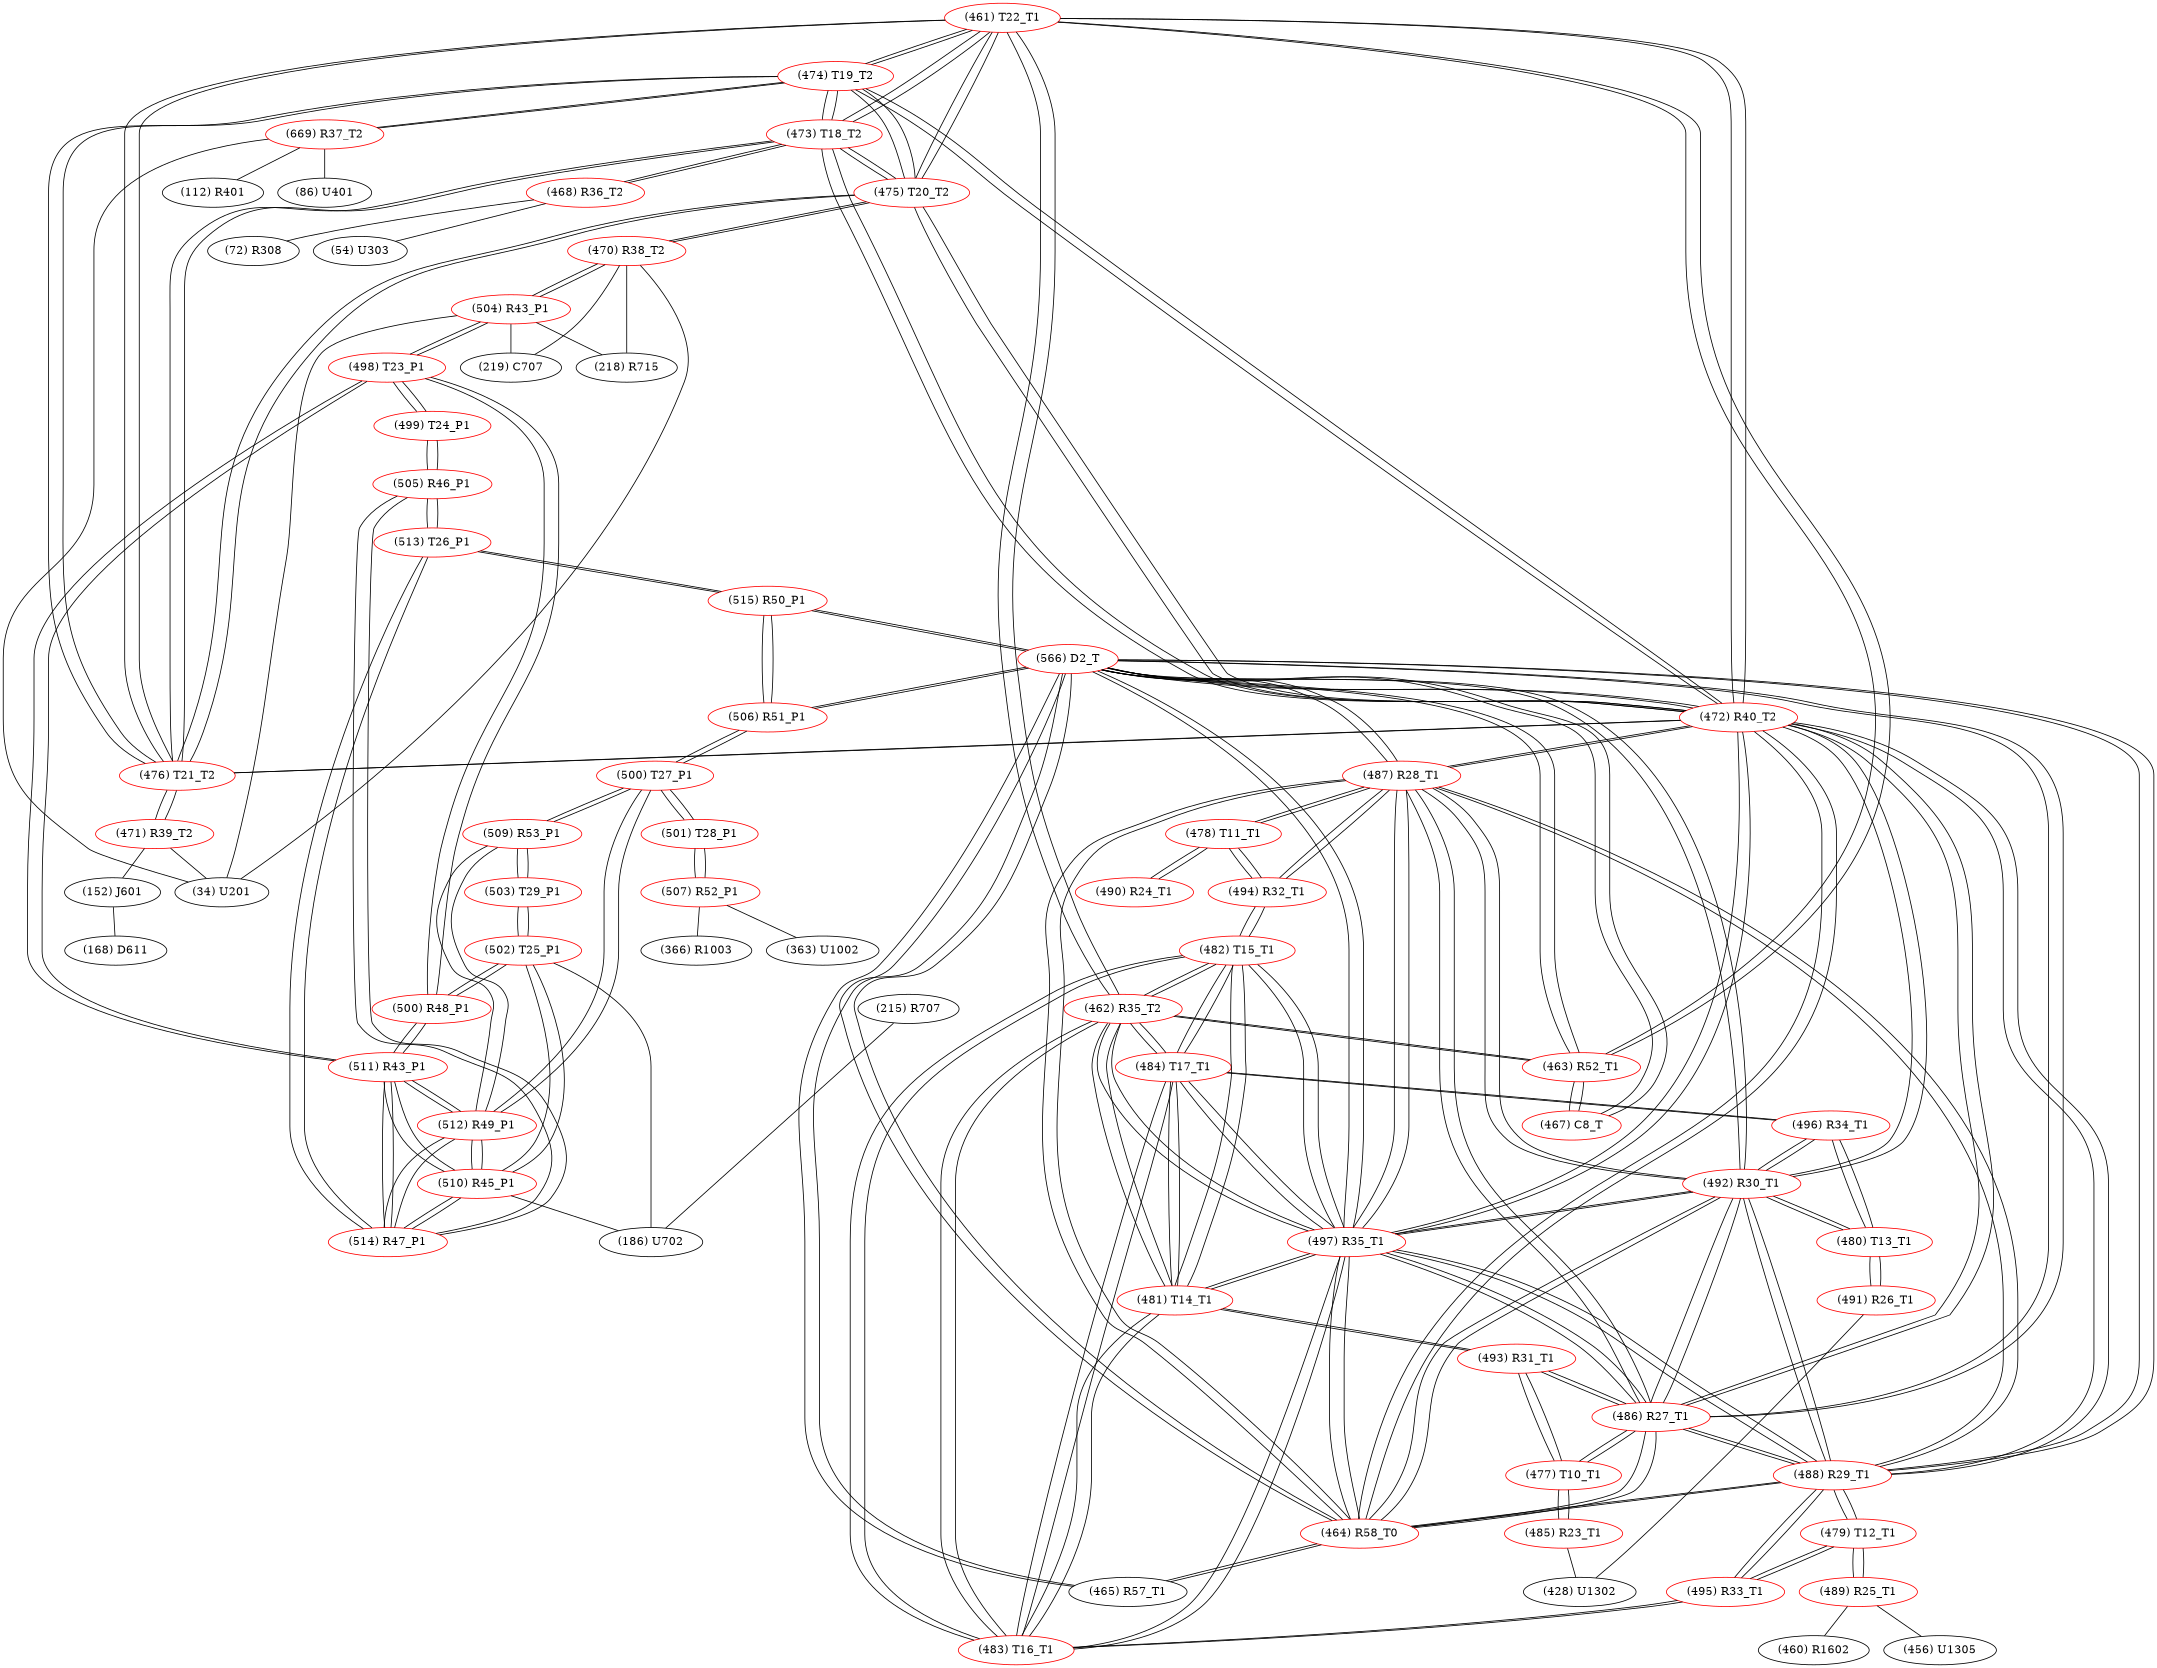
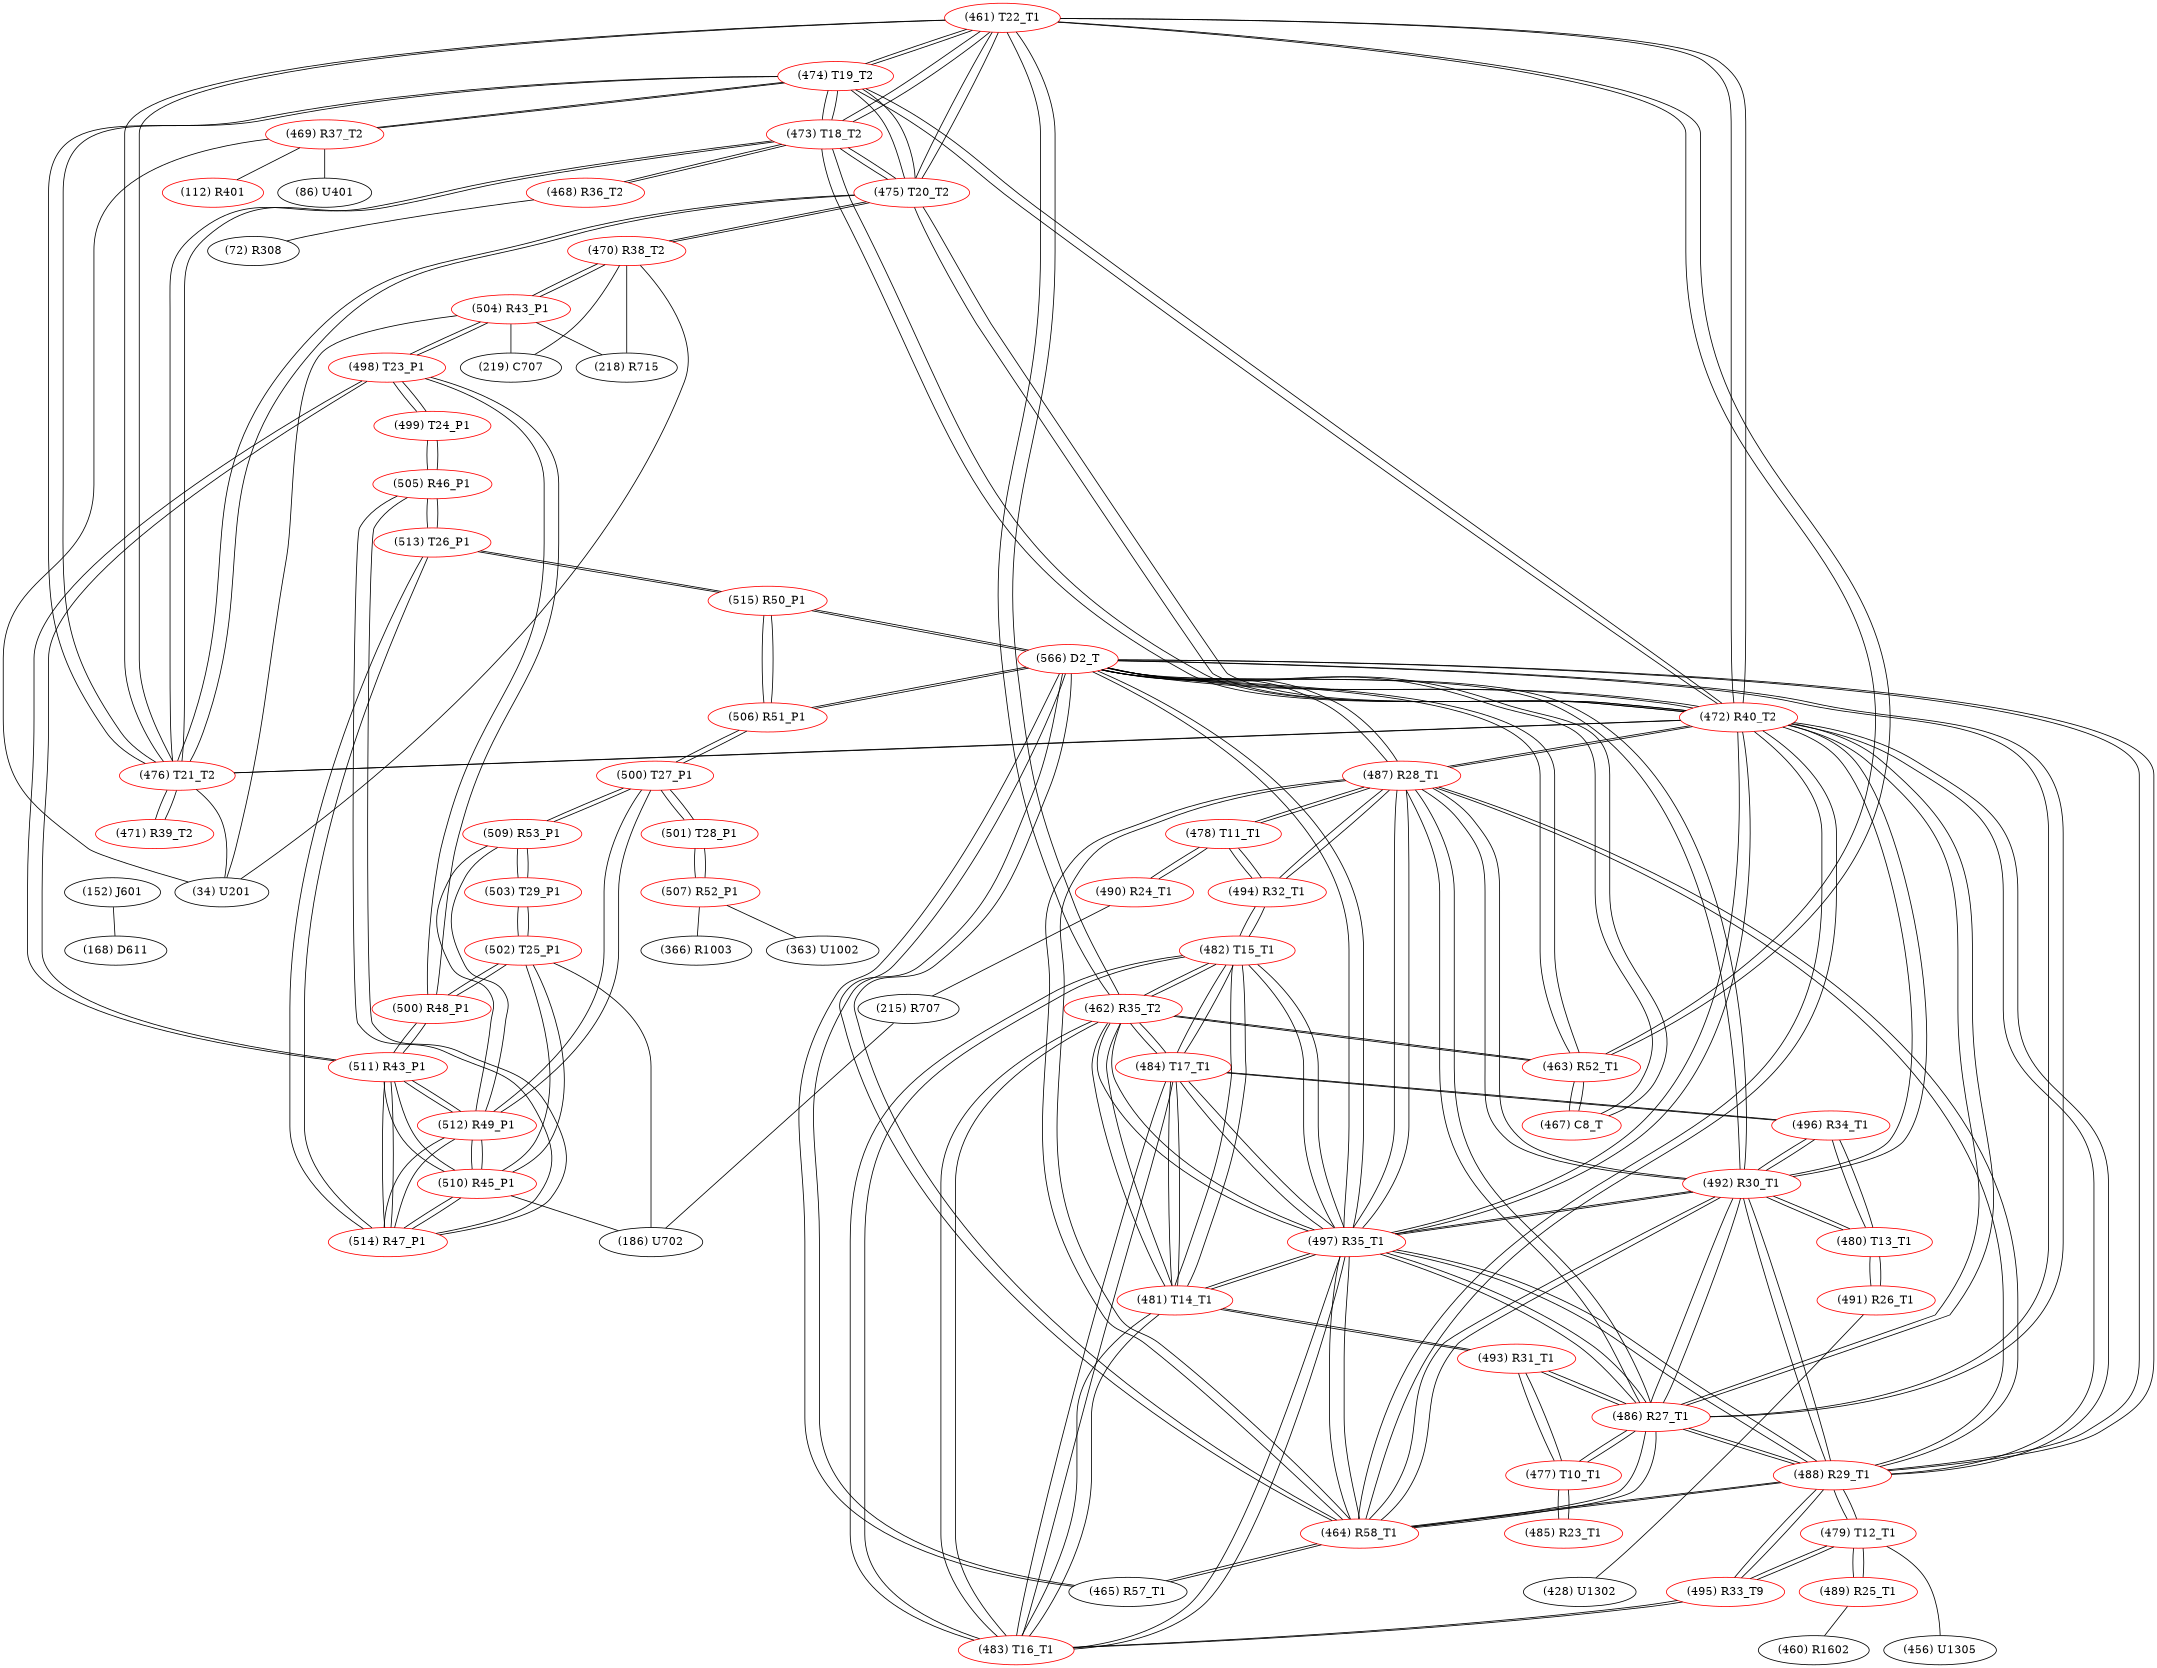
(325, 134) -> (325, 134)
(213, 193) -> (213, 193)
(360, 251) -> none
(136, 860) -> none
(188, 863) -> (224, 829)
none -> (1021, 951)
(1360, 1534) -> (1360, 1534)
(1572, 1563) -> none
(1726, 1592) -> (1726, 1592)
(1899, 1621) -> (1928, 1582)
